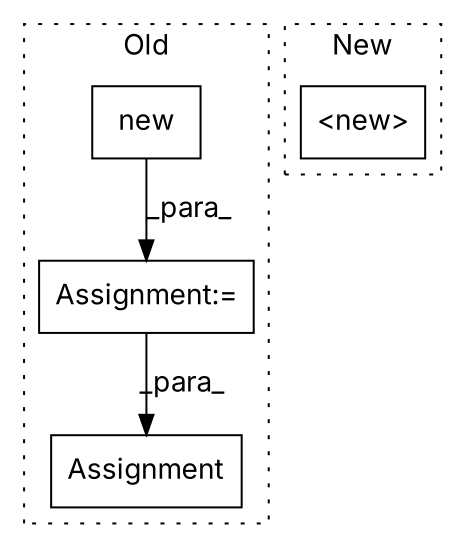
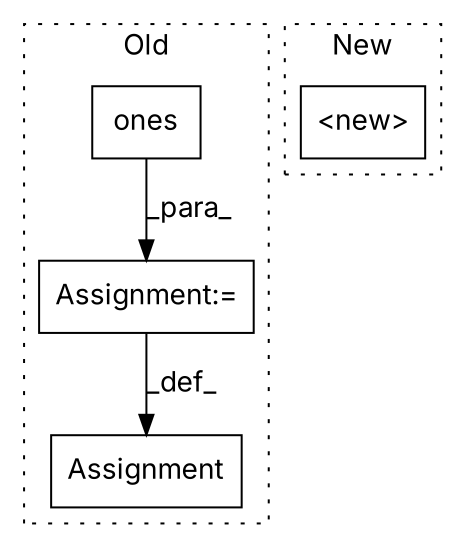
(146, 122) -> (146, 122)
(183, 384) -> (183, 384)
